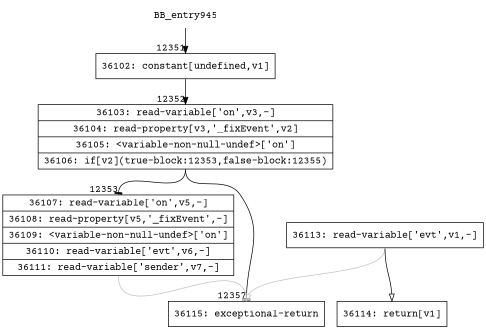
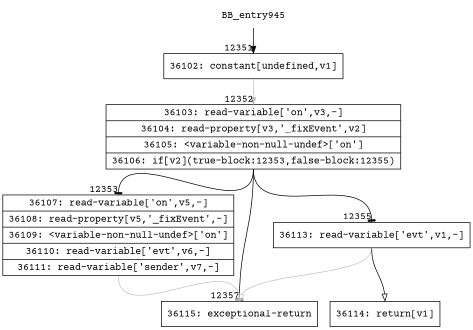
(186, 88) -> (253, 88)
none -> (311, 196)
